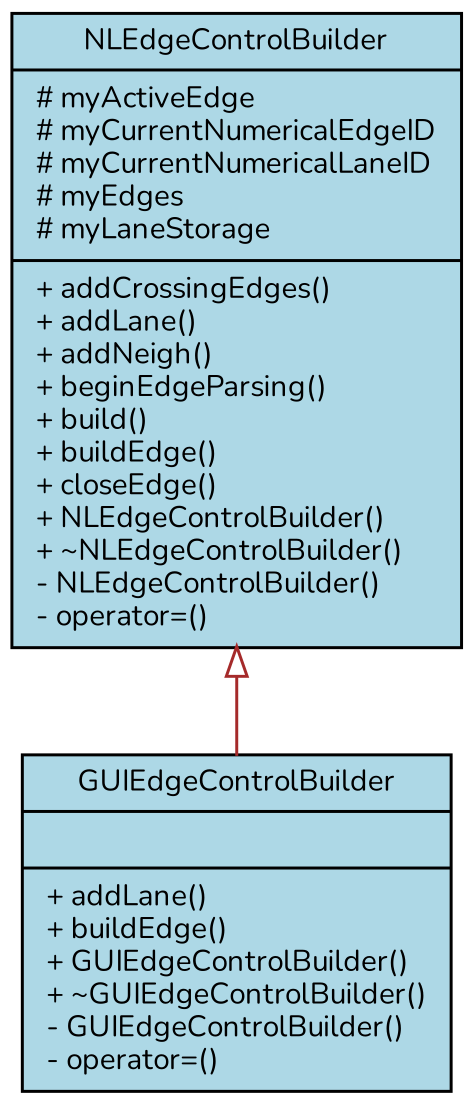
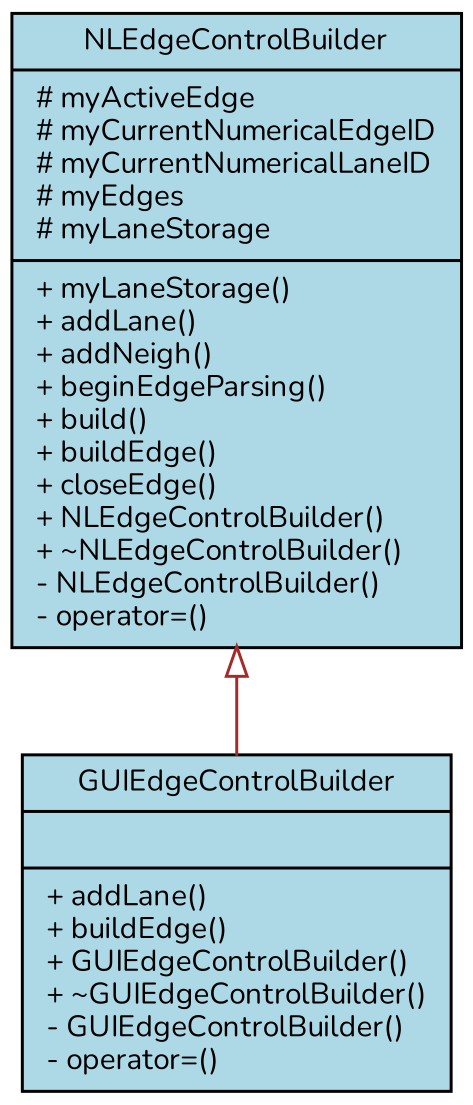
(185, 289) -> (164, 289)
